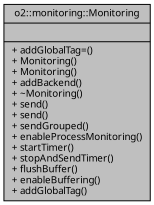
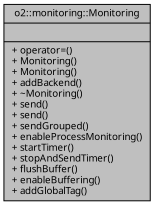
(53, 51) -> (42, 51)
